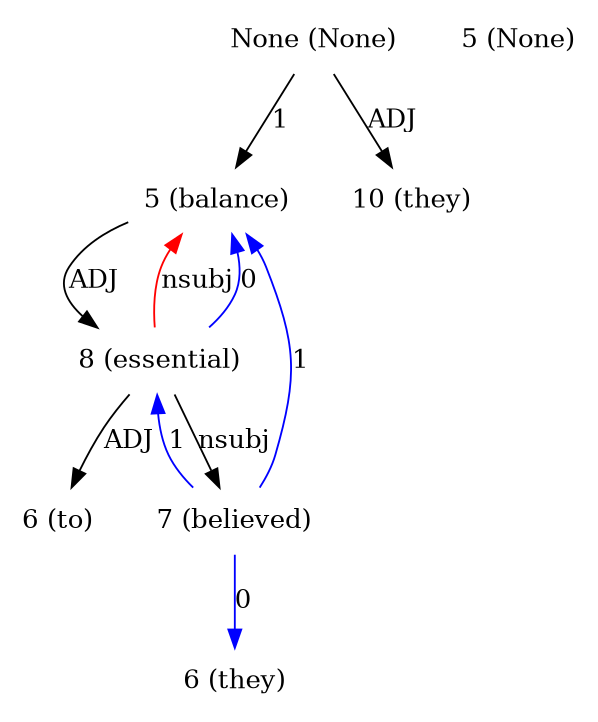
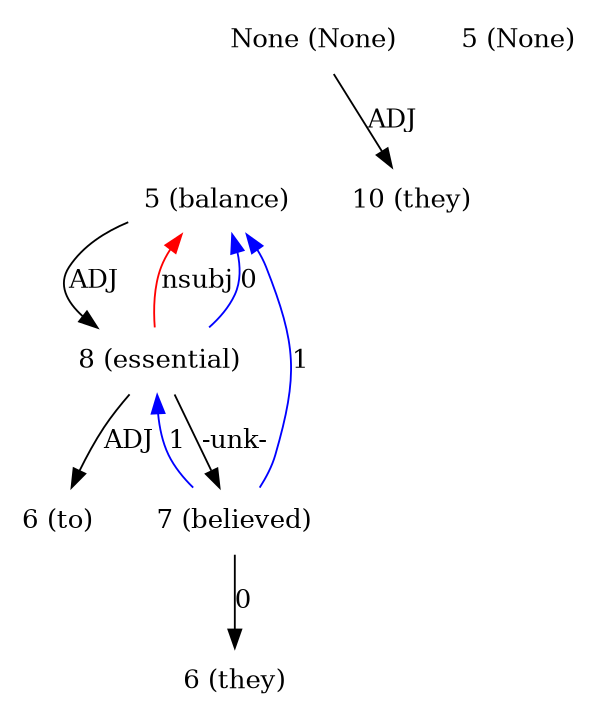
(270, 113) -> none
(235, 441) -> (235, 441)
(235, 592) -> (235, 592)
